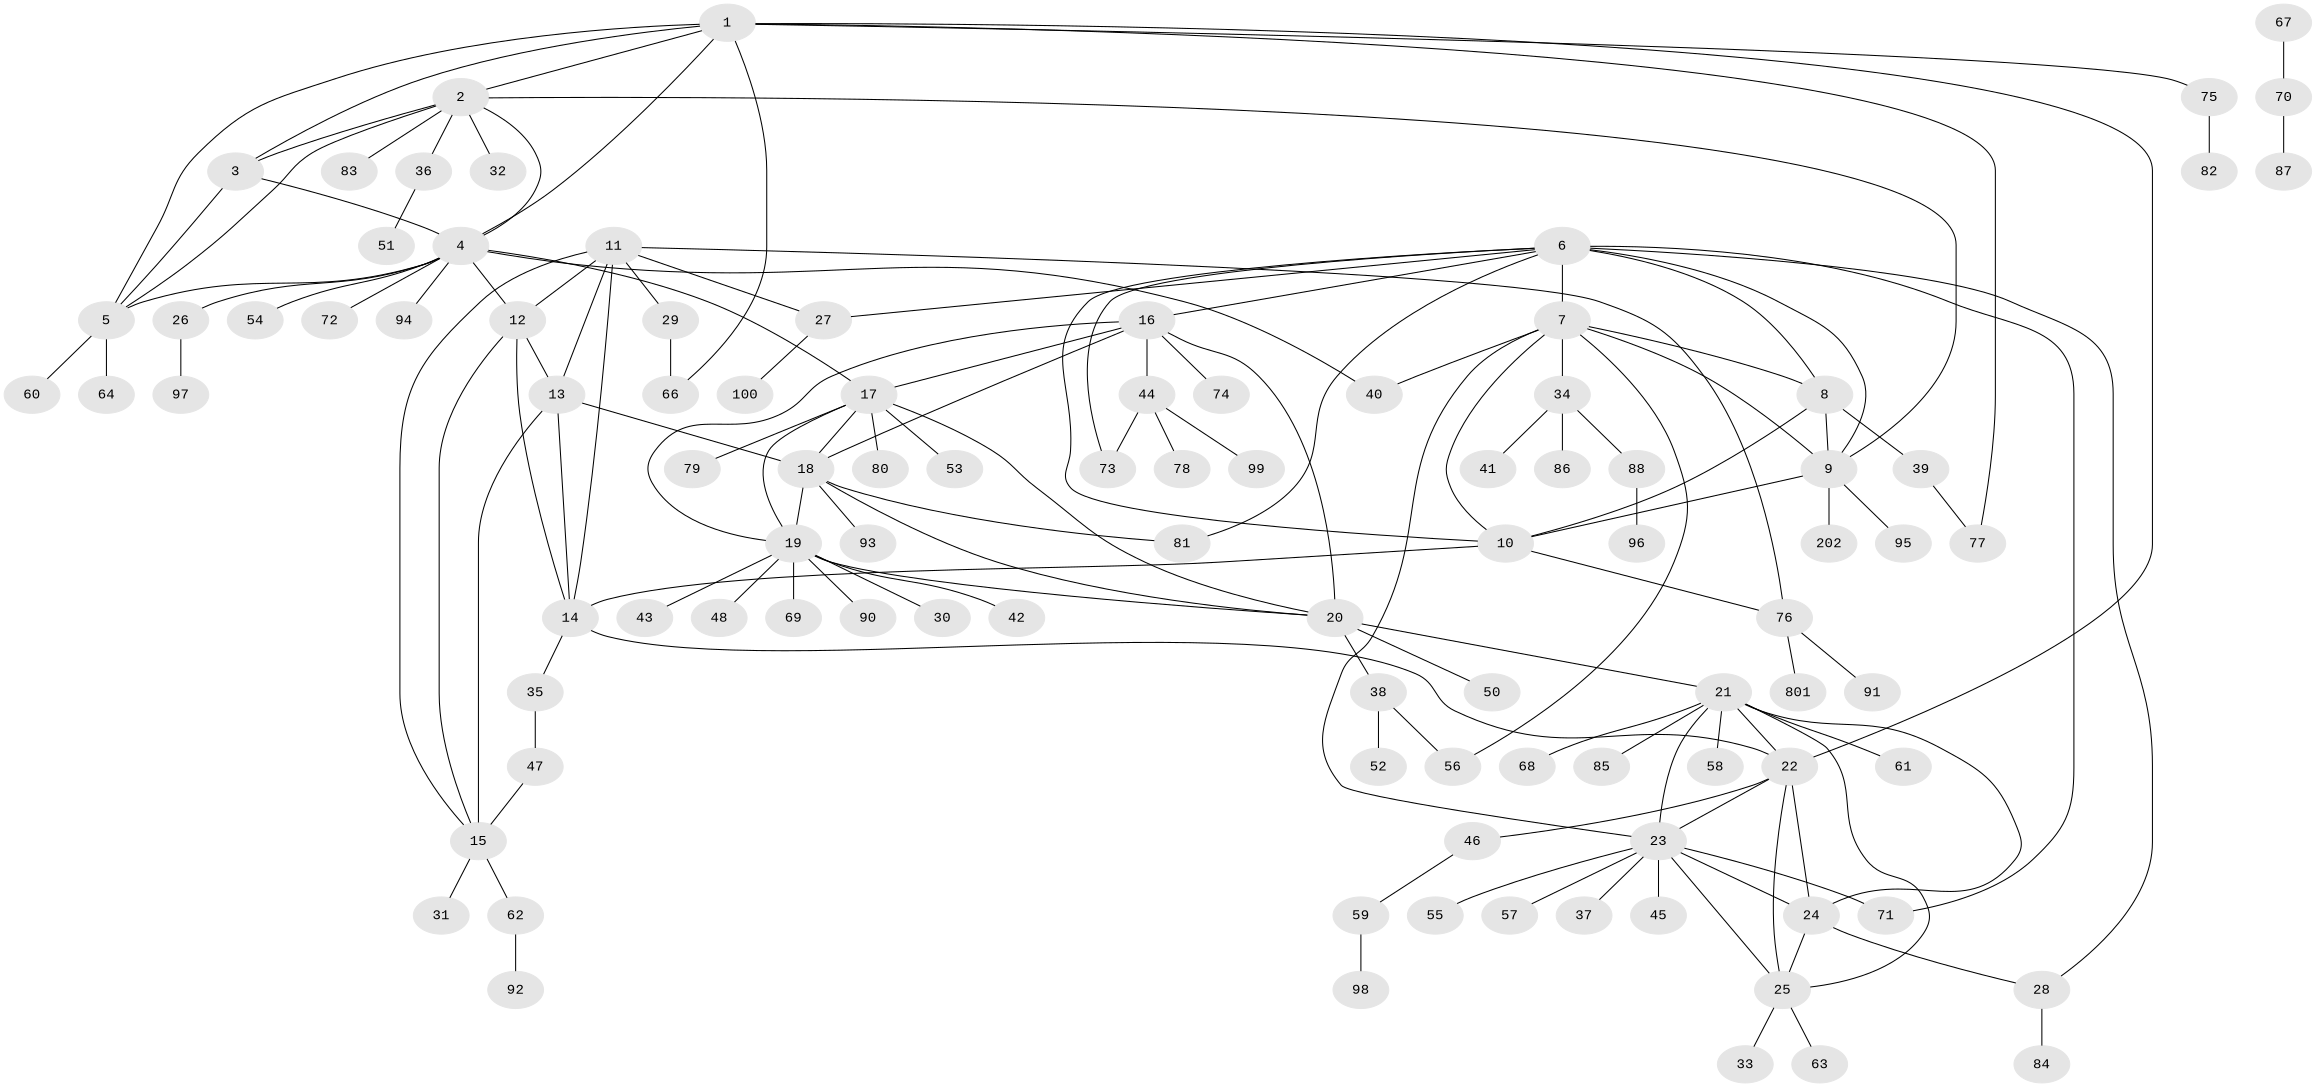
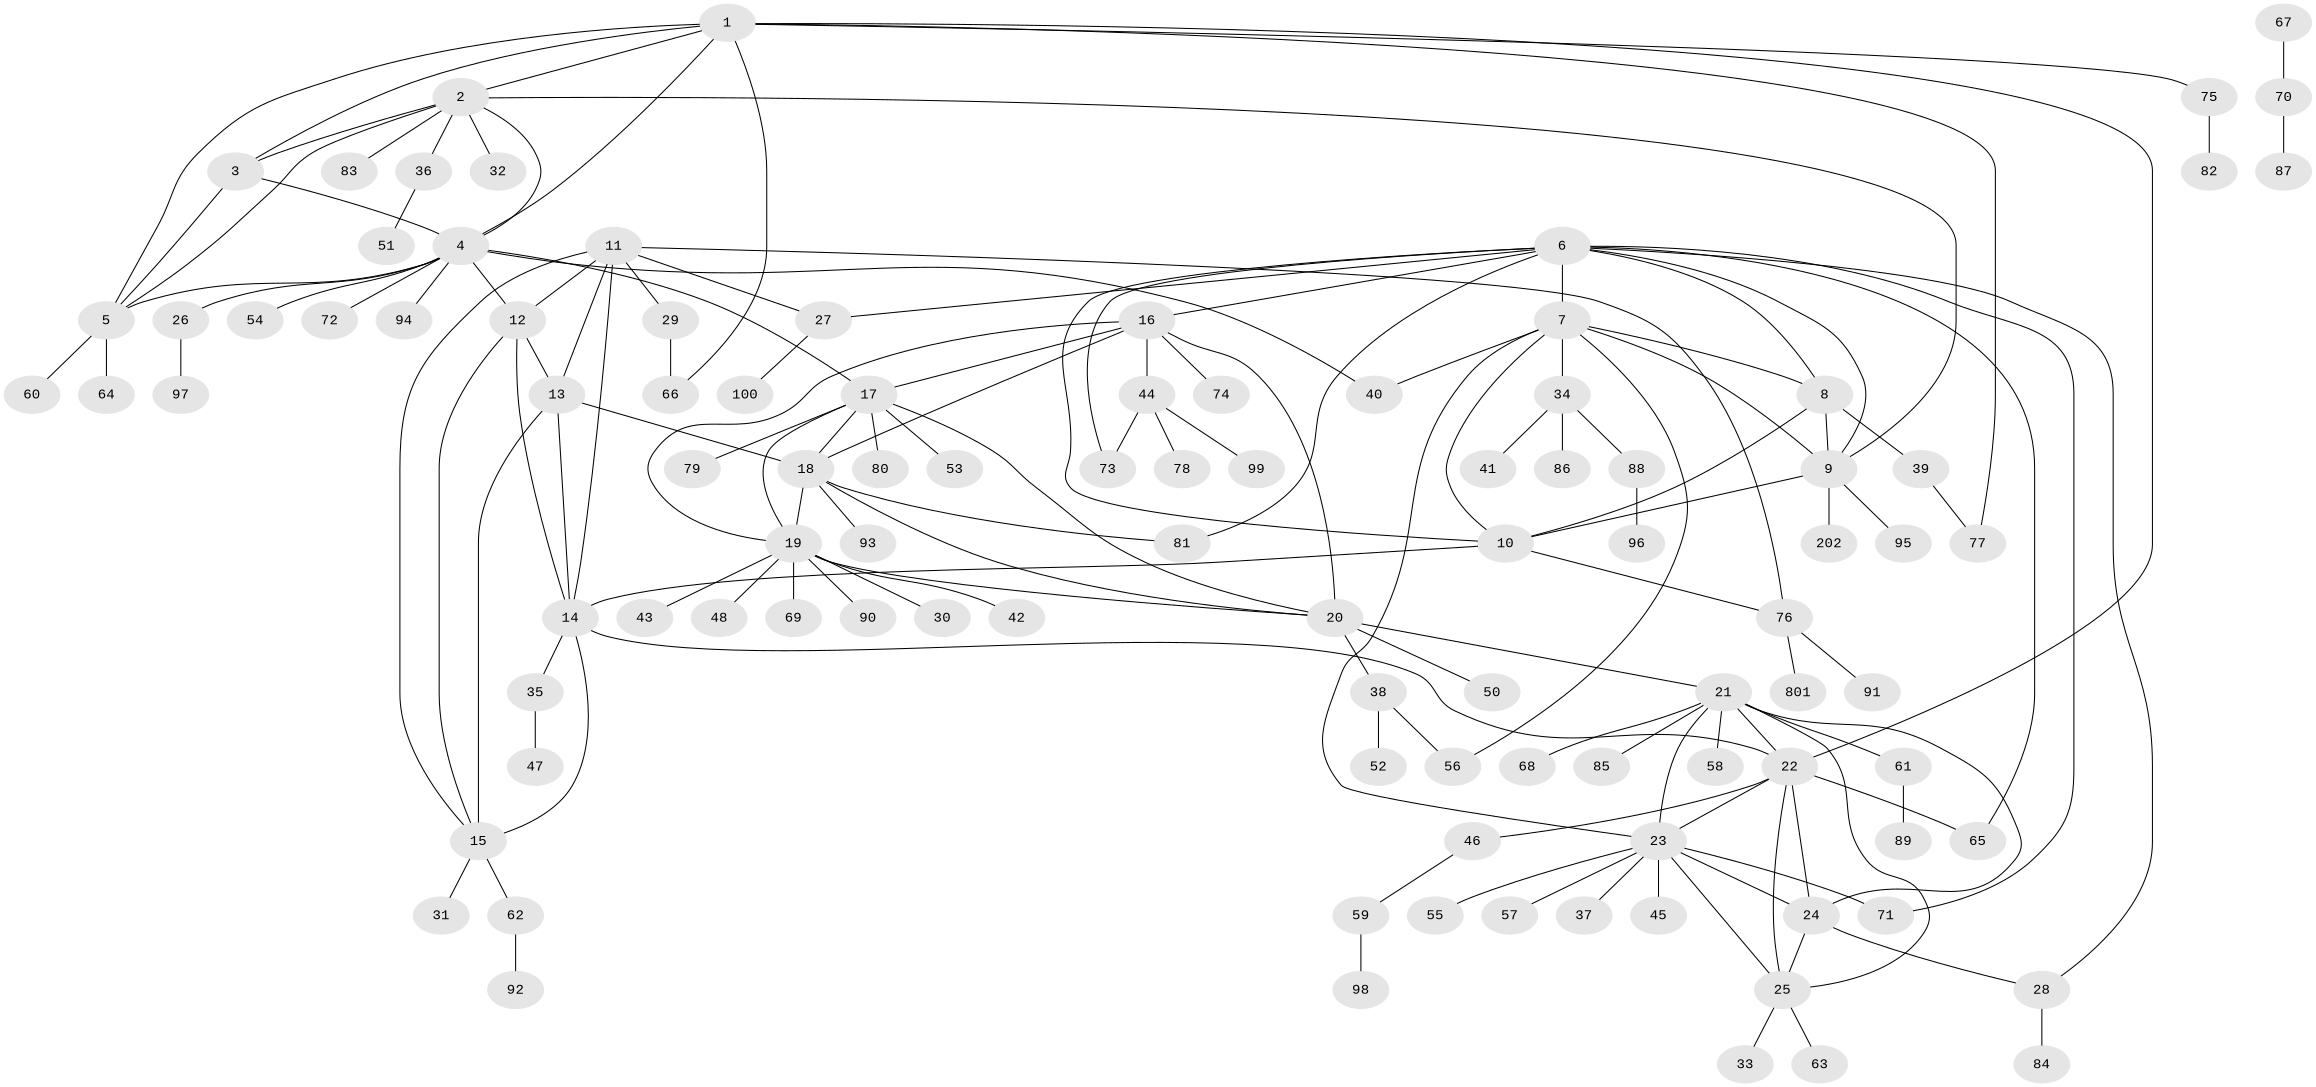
(507, 804) -> (584, 754)
none -> (1903, 841)
none -> (1978, 841)
